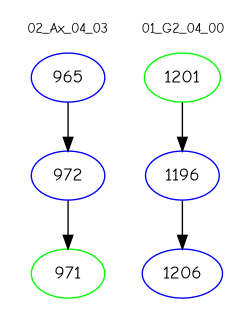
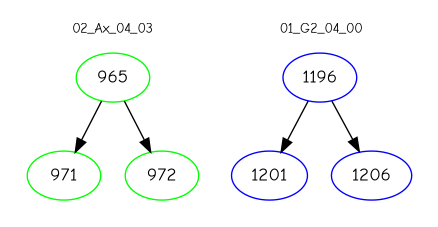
(68, 78) -> (113, 78)
(182, 78) -> (270, 176)
(182, 120) -> (298, 120)
(68, 176) -> (162, 176)
(68, 218) -> (92, 120)
